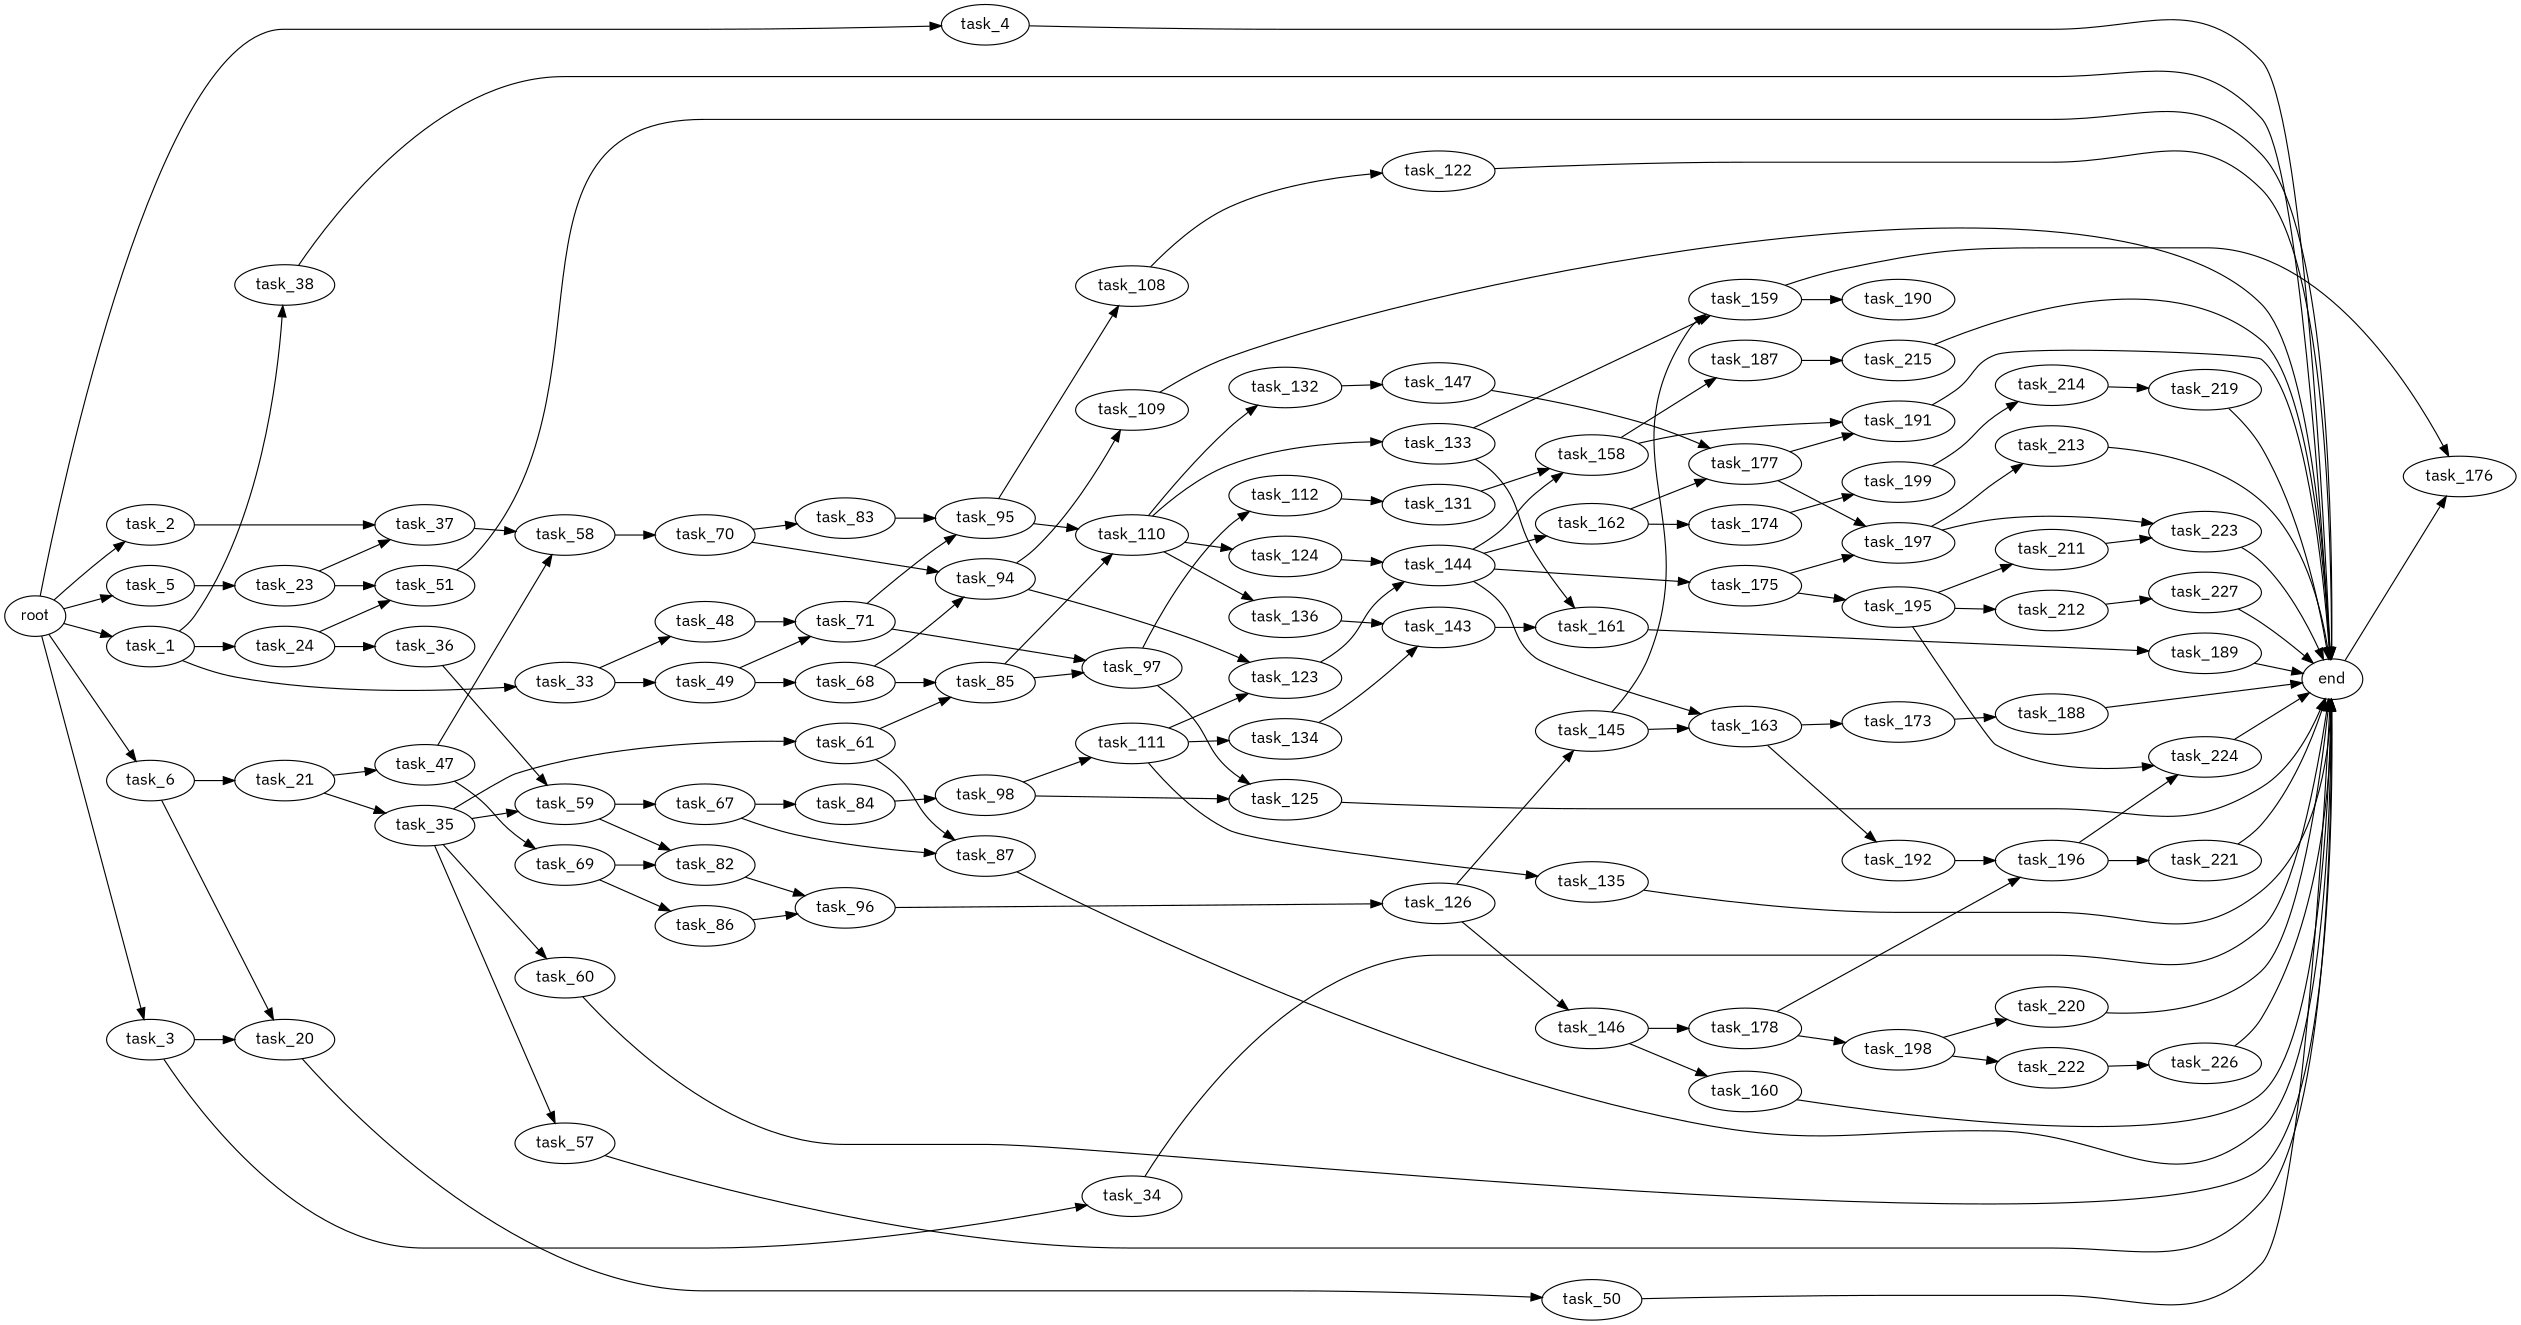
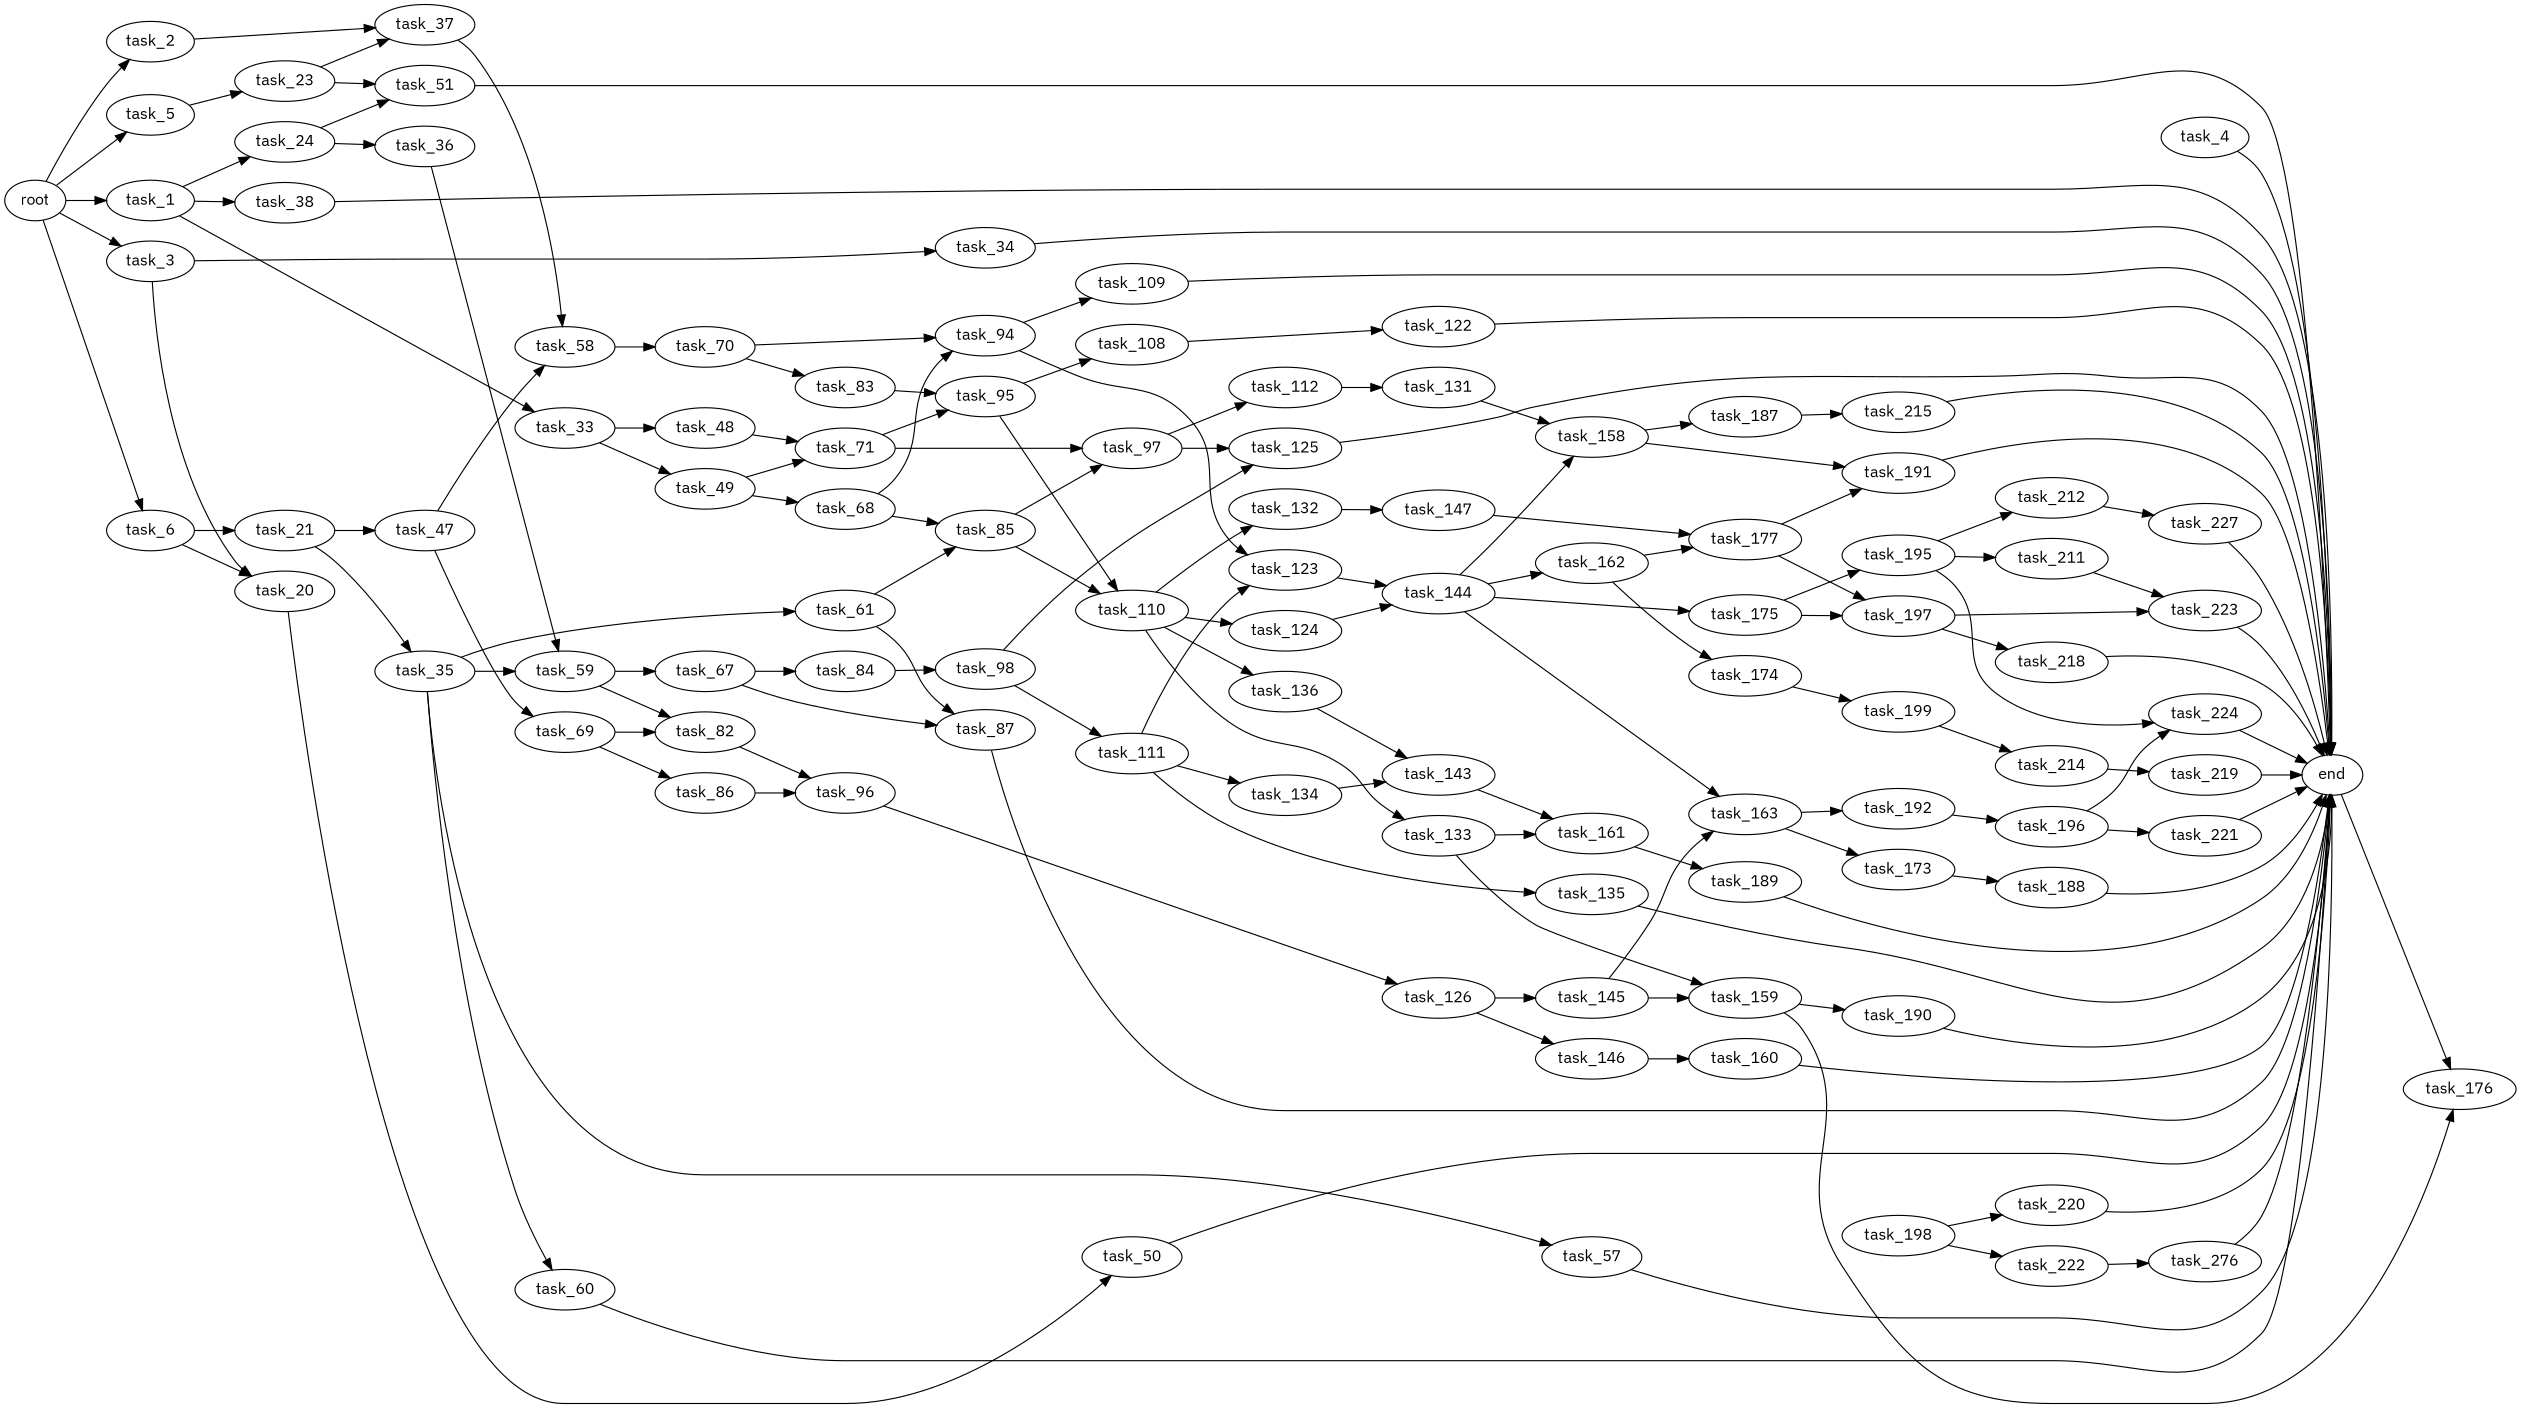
(288, 29) -> none
(2052, 446) -> (2052, 662)
none -> (2209, 1026)
(1745, 1028) -> none
(2205, 1063) -> (2205, 1262)
